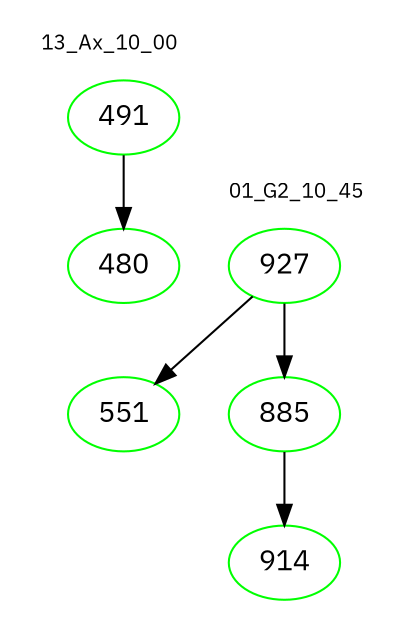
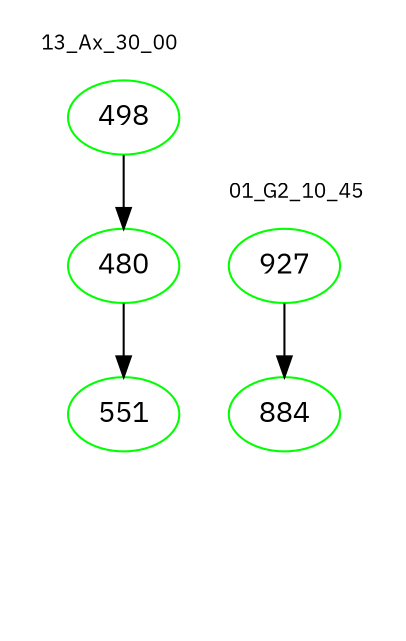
(110, 44) -> (110, 44)
(124, 117) -> (124, 117)
(226, 320) -> (124, 330)
(284, 414) -> (284, 414)
(284, 563) -> none
